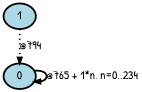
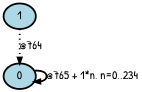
(31, 46) -> (31, 46)
